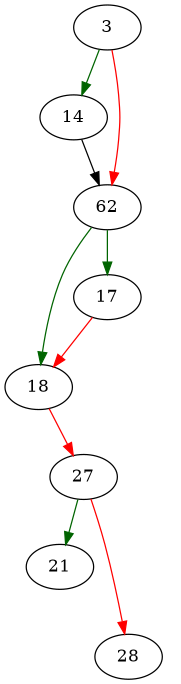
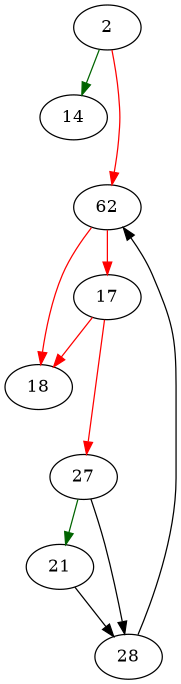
(107, 27) -> (107, 27)
(88, 156) -> (176, 434)
(107, 246) -> (107, 246)
(58, 286) -> (58, 286)
(58, 426) -> (96, 381)
(109, 560) -> (109, 560)
none -> (90, 607)
